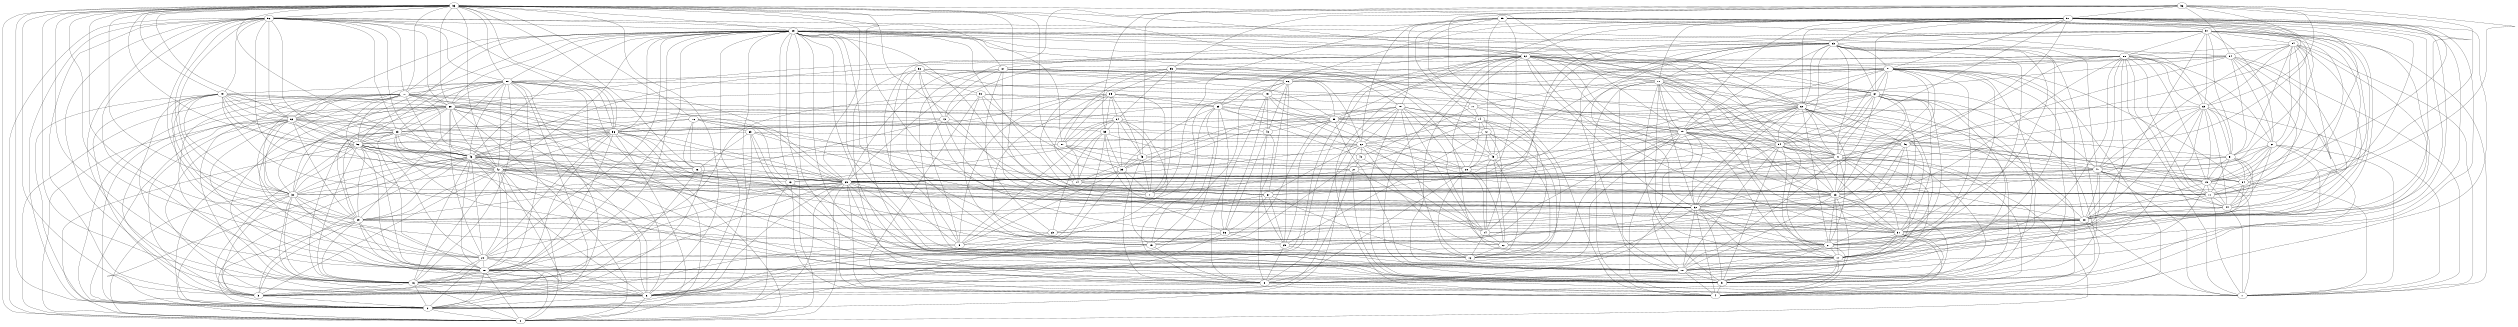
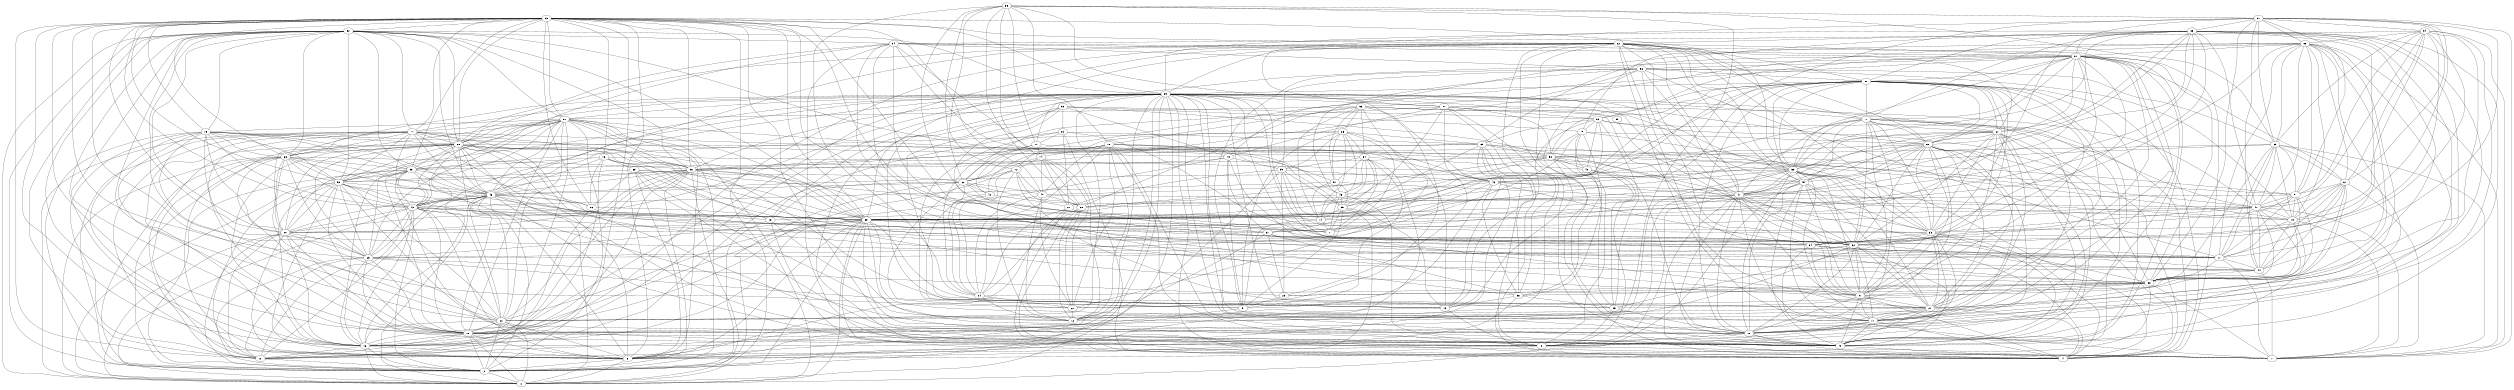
none -> (1617, 119)
(1845, 122) -> (1838, 63)
none -> (522, 218)
(1277, 220) -> (1539, 241)
